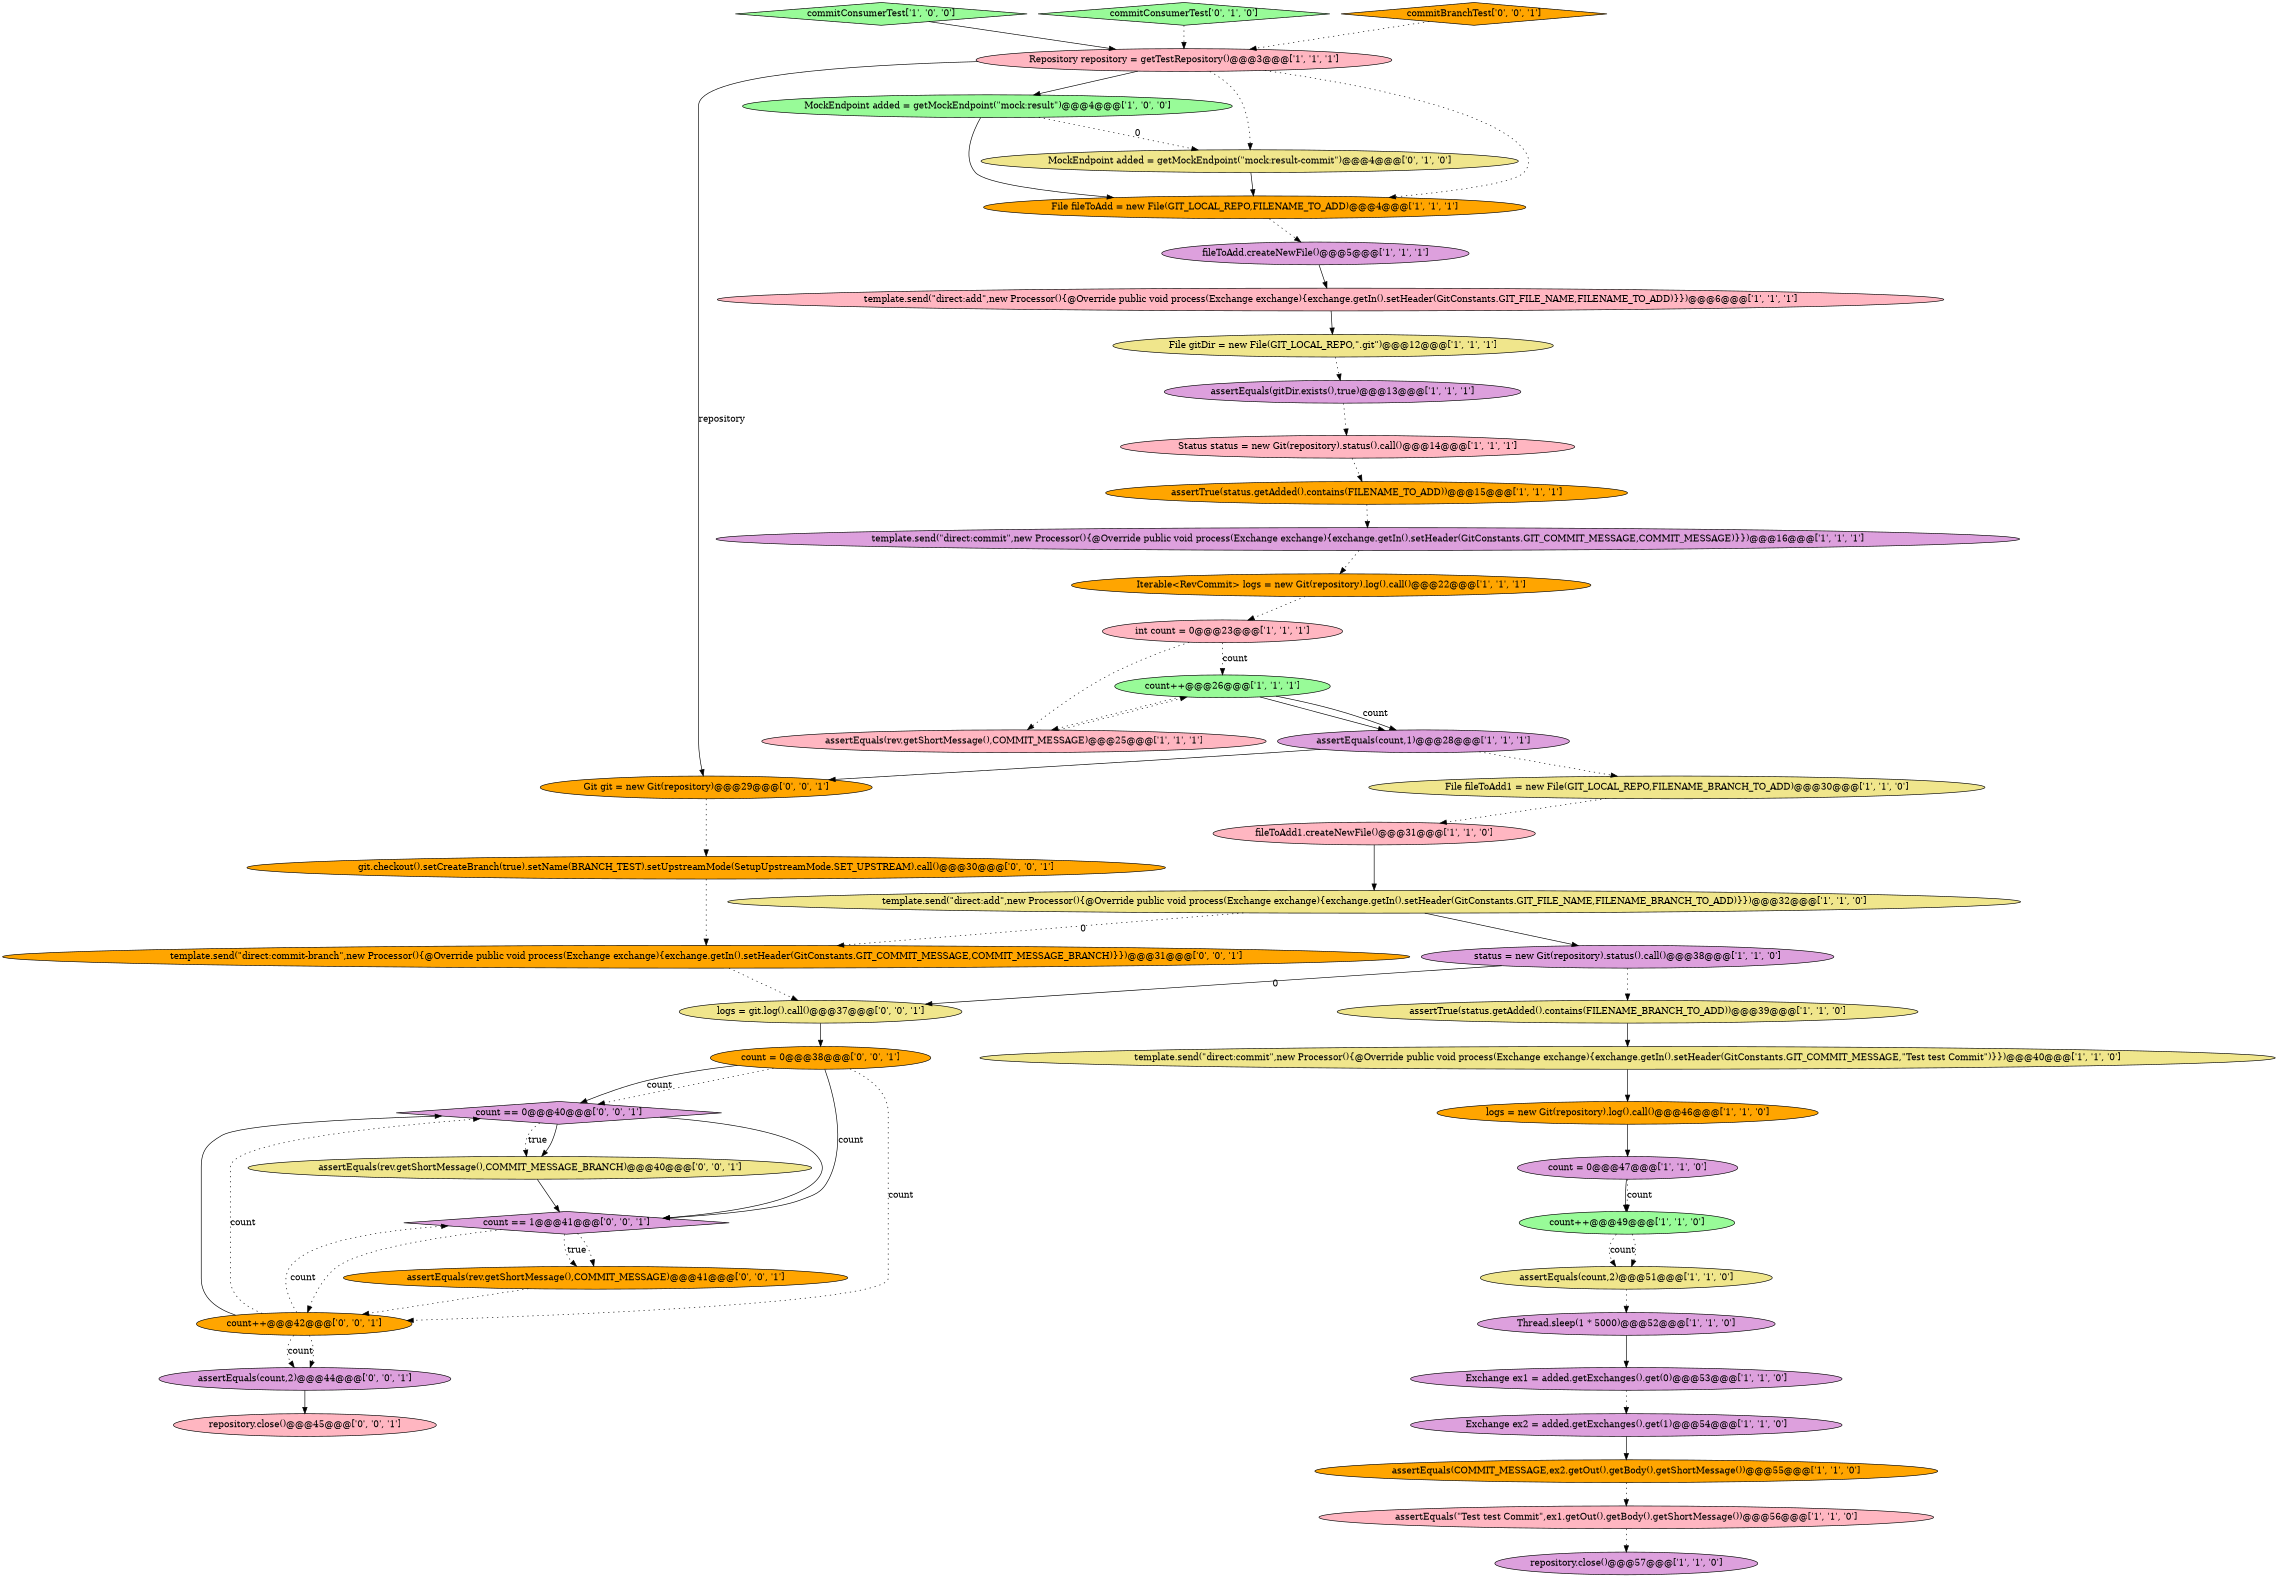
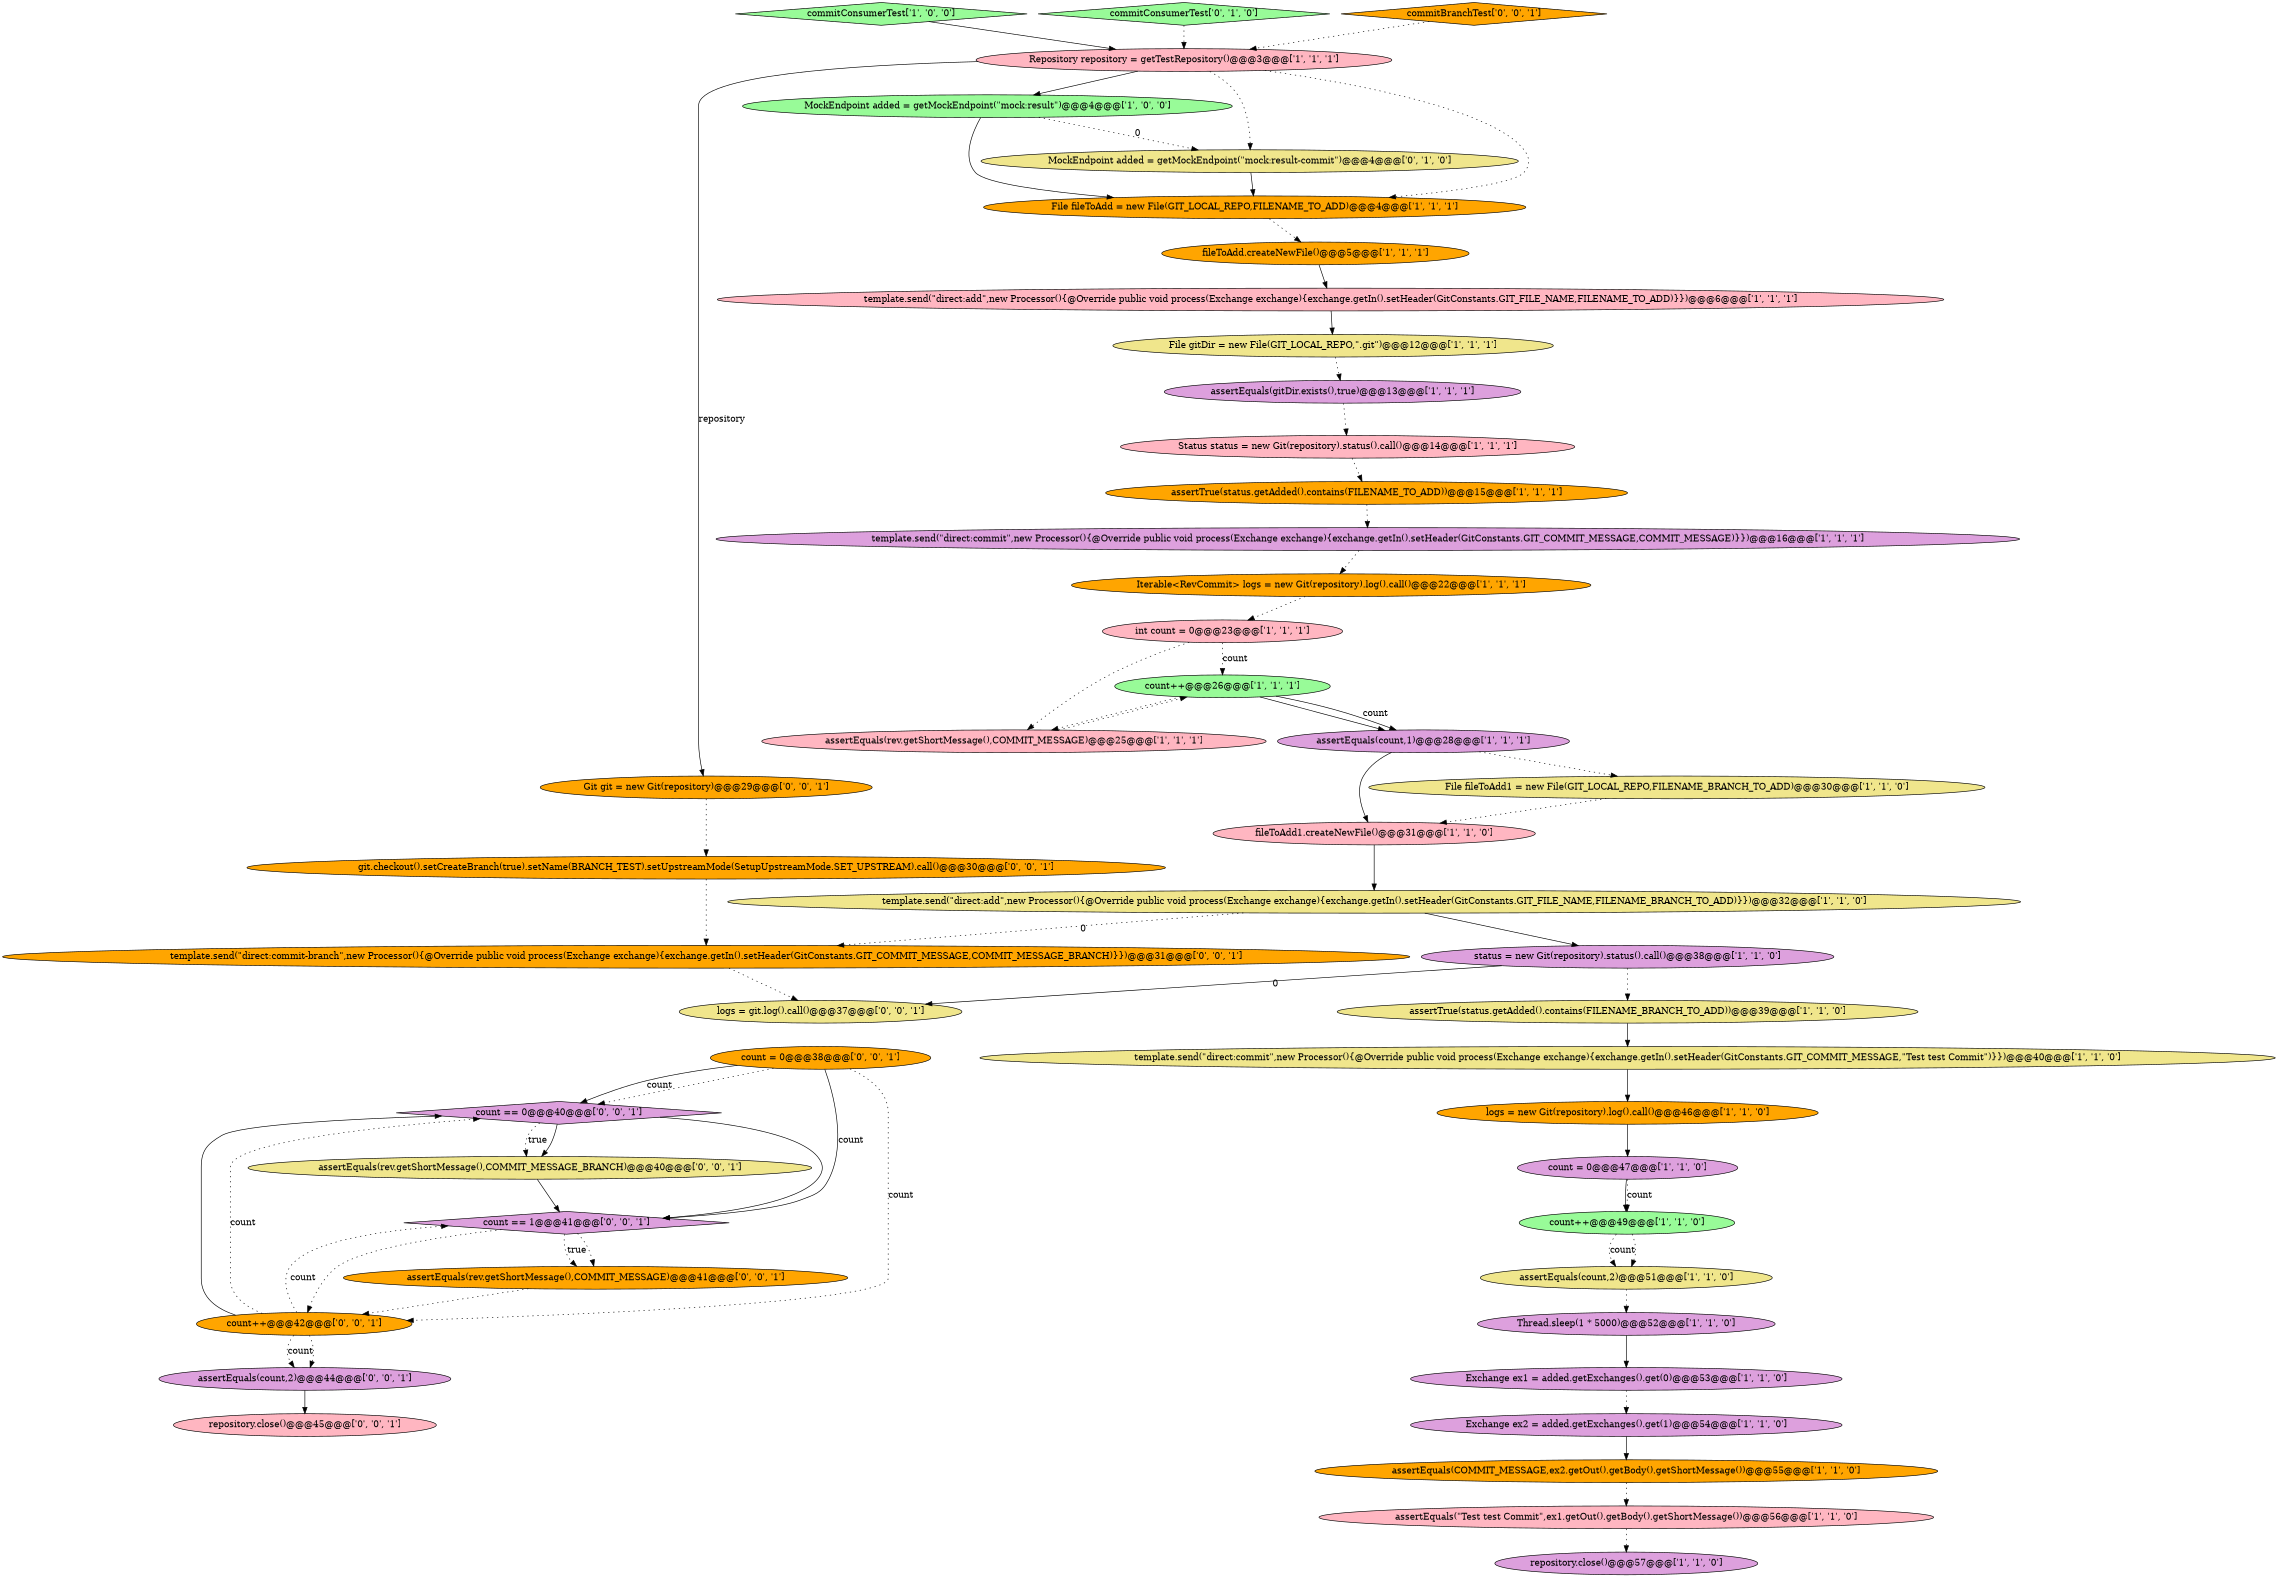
(1315, 253) -> (1315, 253)
(1078, 765) -> (1362, 778)
(821, 1032) -> none
